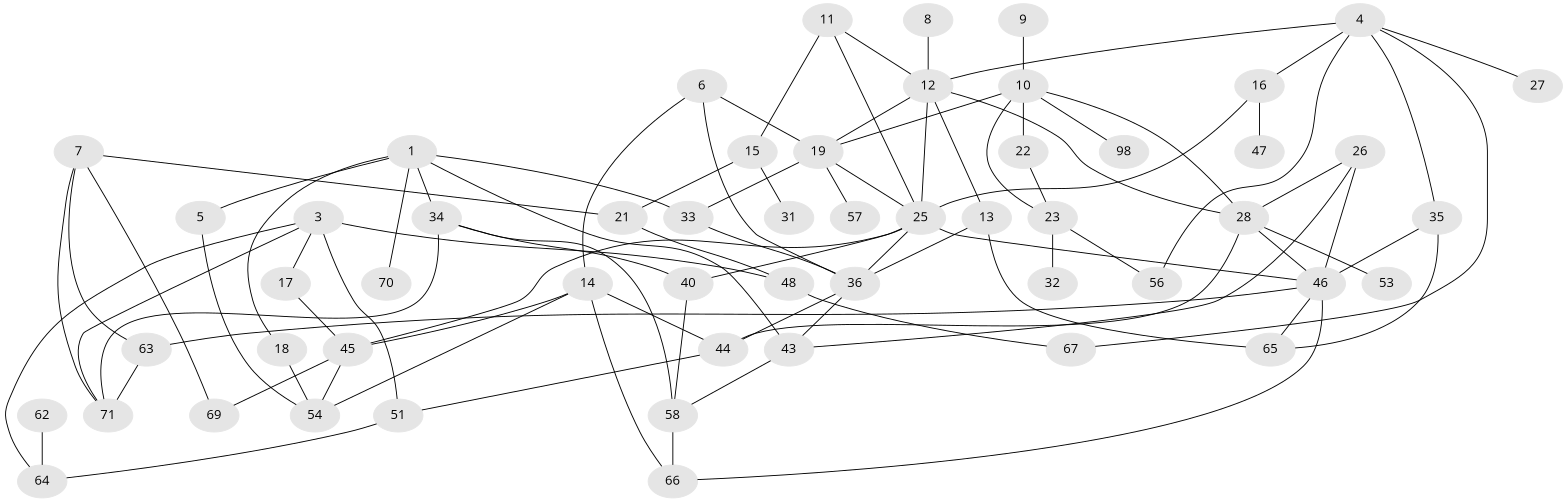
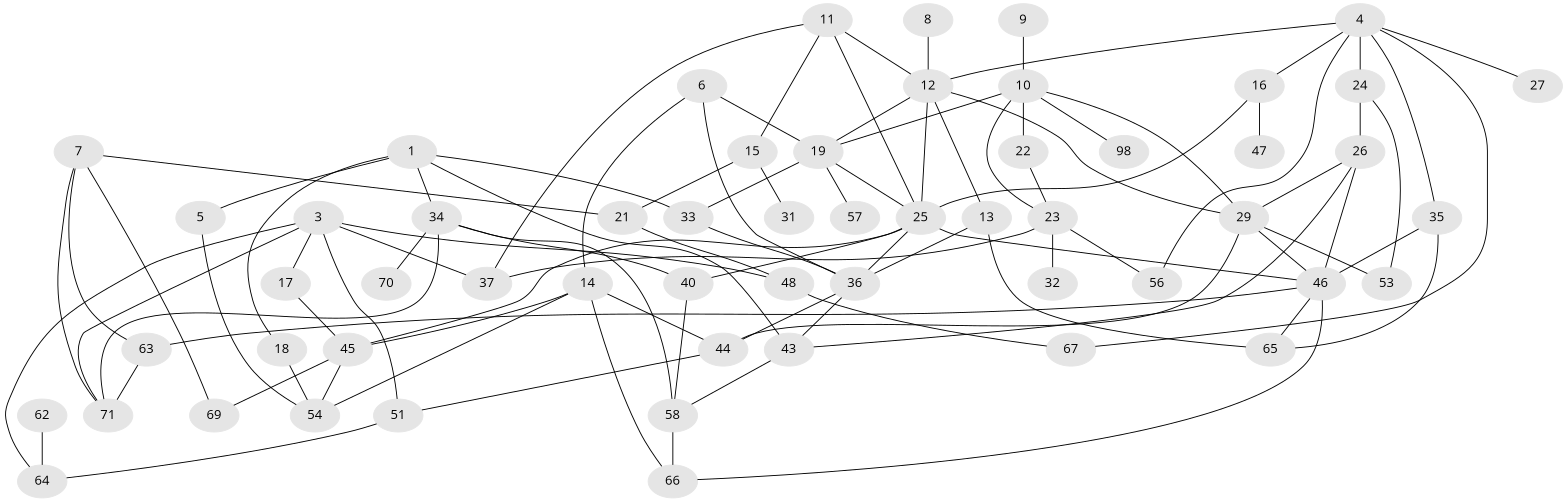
none -> (1360, 86)
(399, 218) -> (414, 248)
(1244, 218) -> (1244, 218)
none -> (487, 284)
